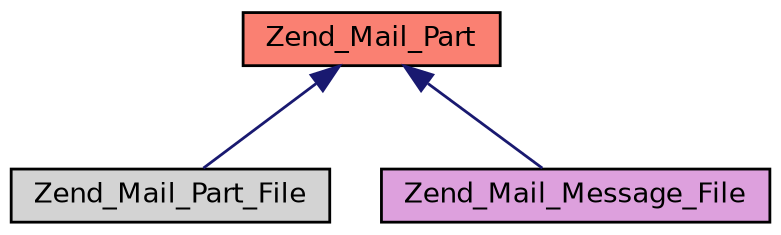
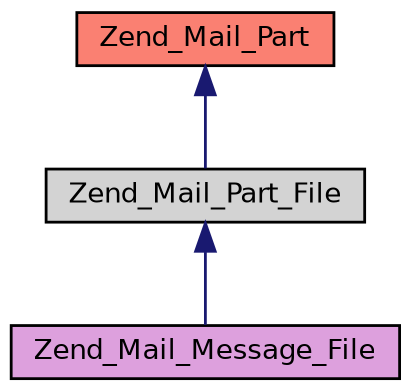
(485, 126) -> (205, 288)
